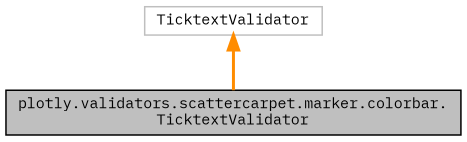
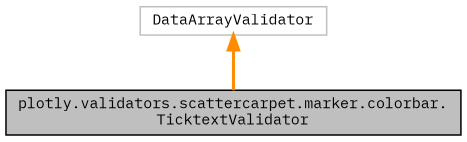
(233, 21) -> (233, 21)
